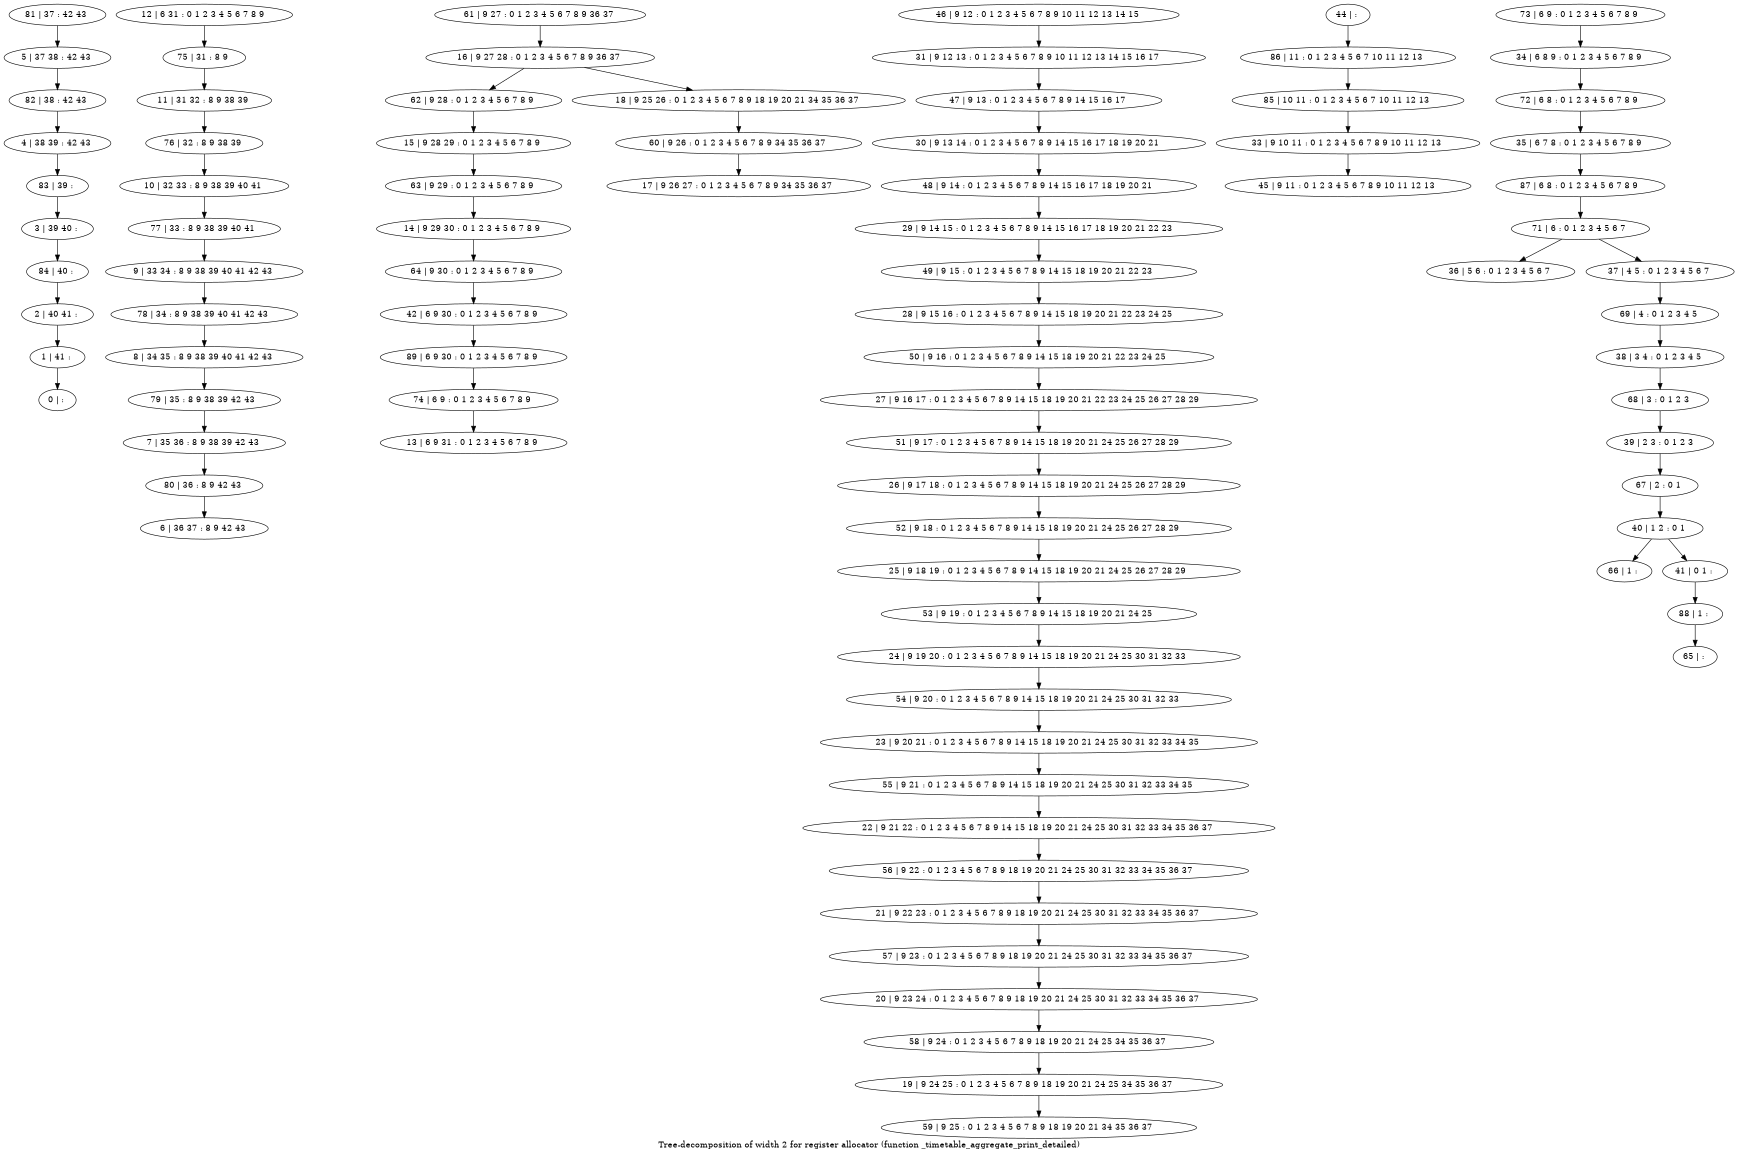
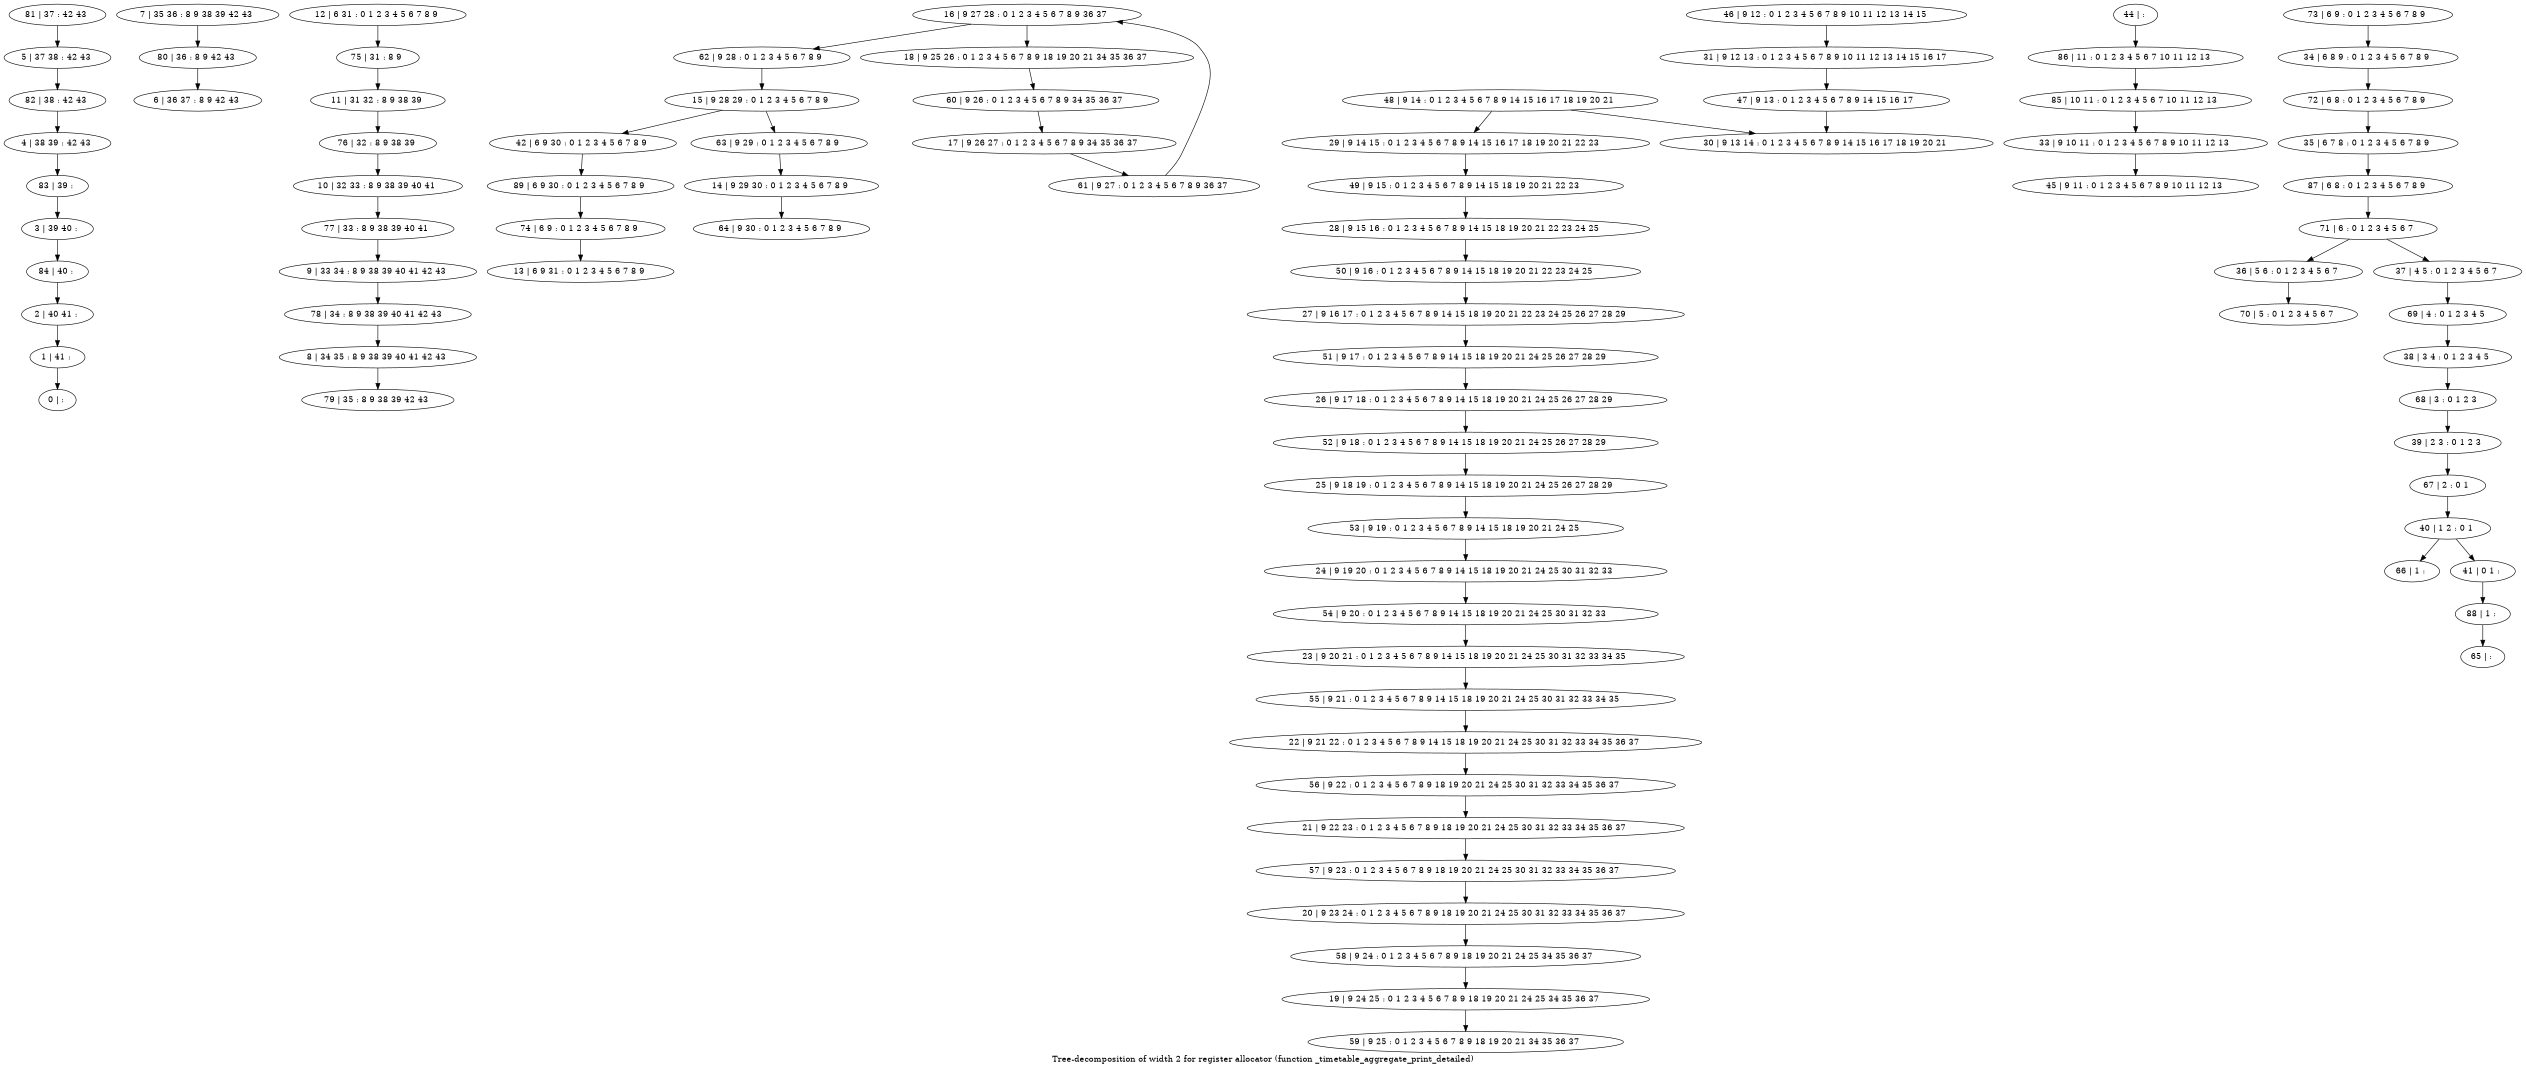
(1039, 162) -> (1660, 121)
none -> (1097, 164)
(474, 290) -> (675, 121)
none -> (2288, 314)
(204, 419) -> none
